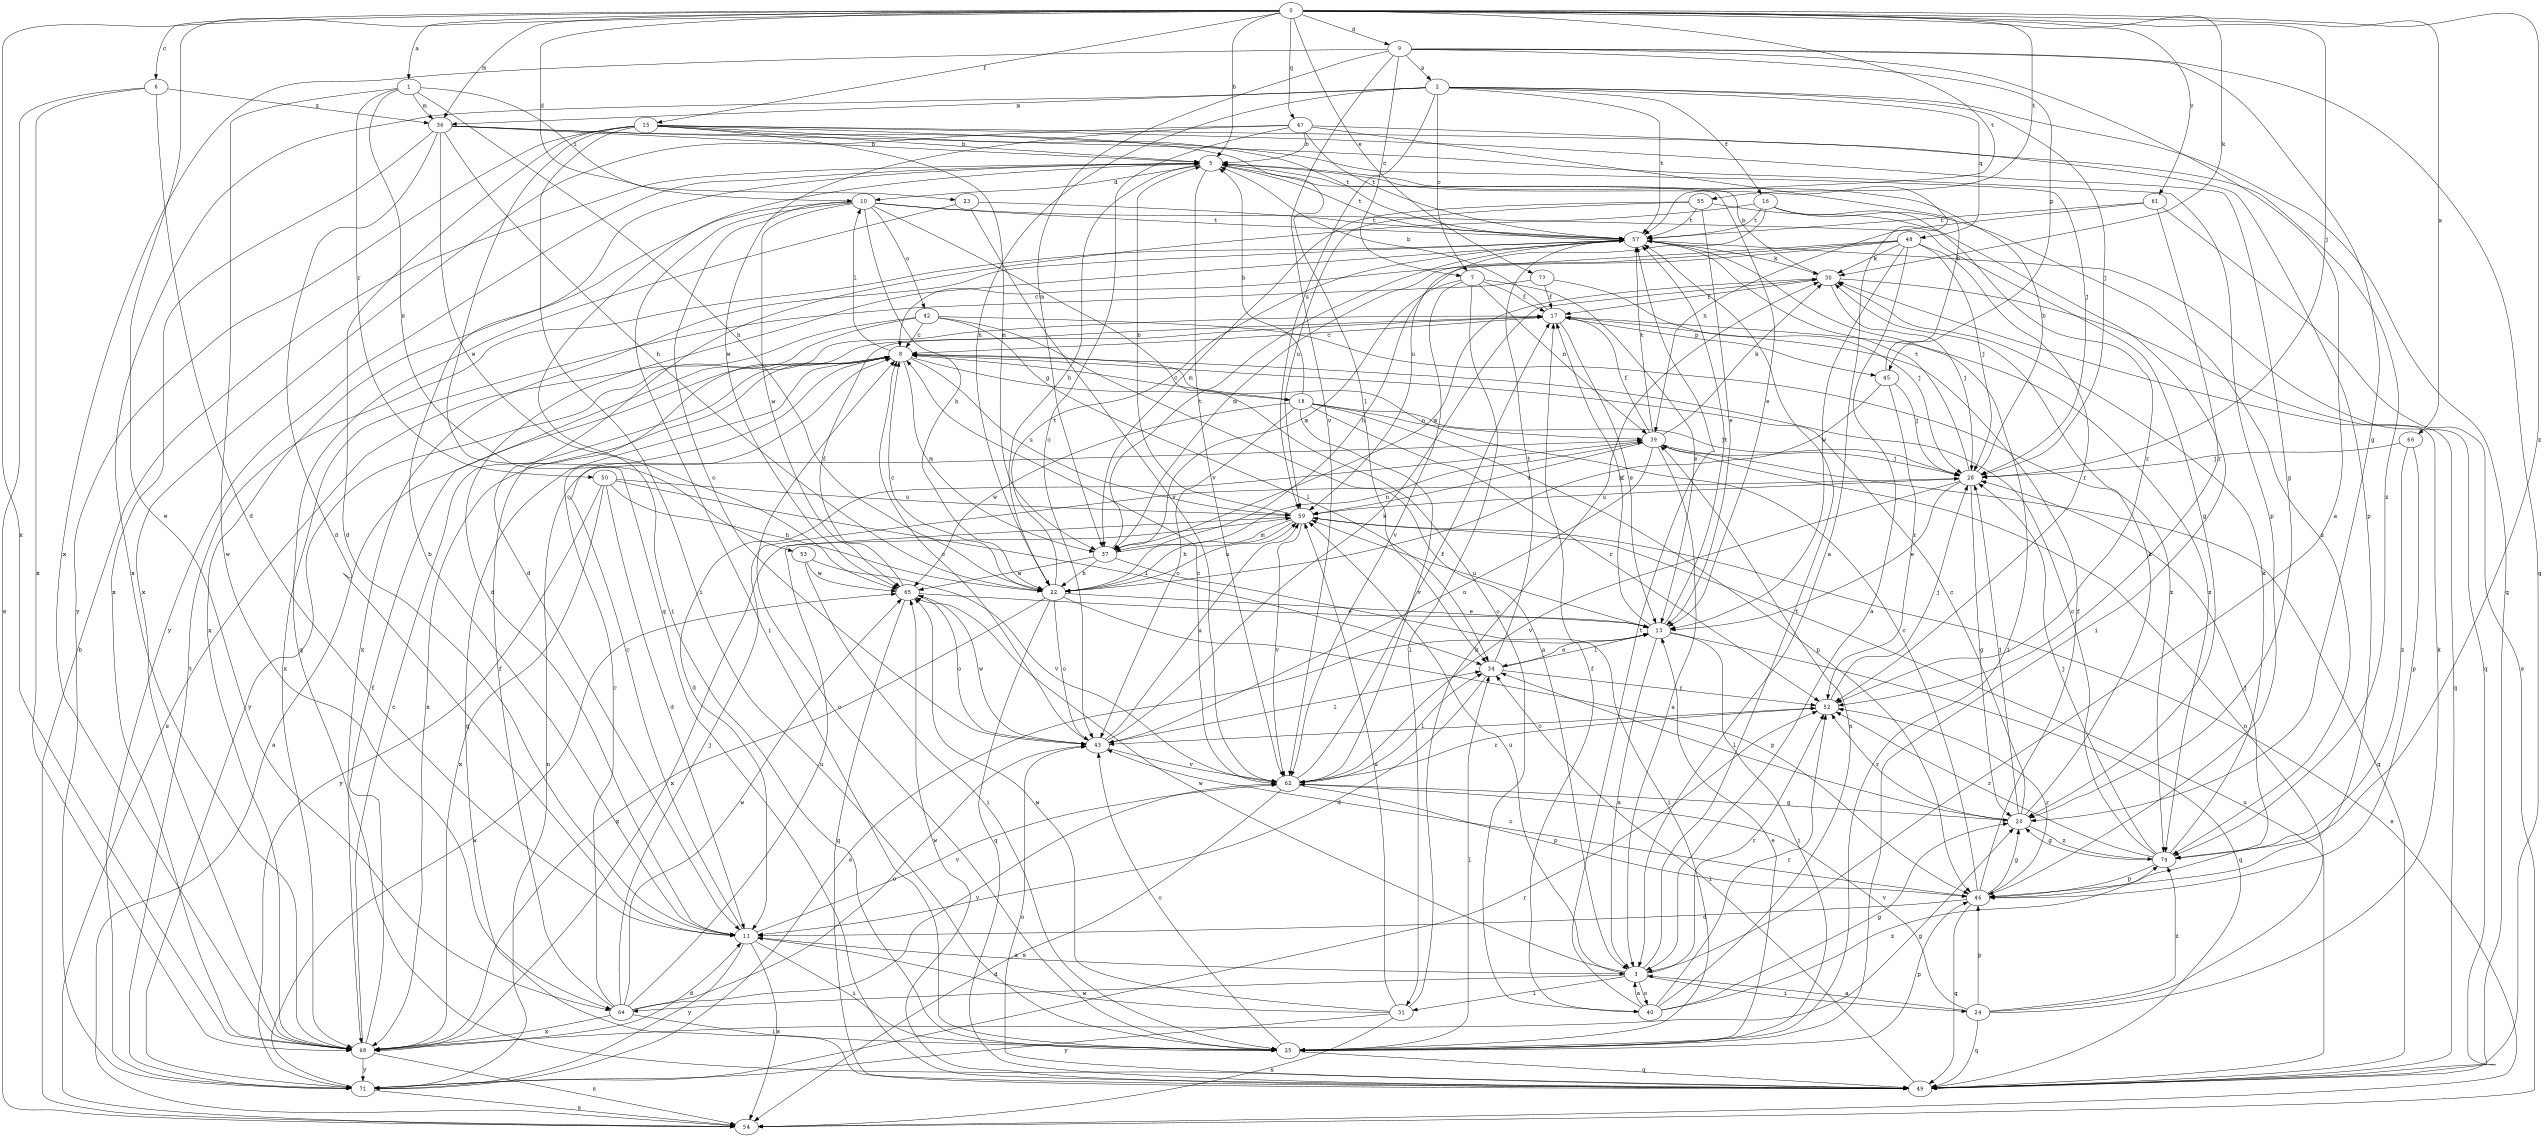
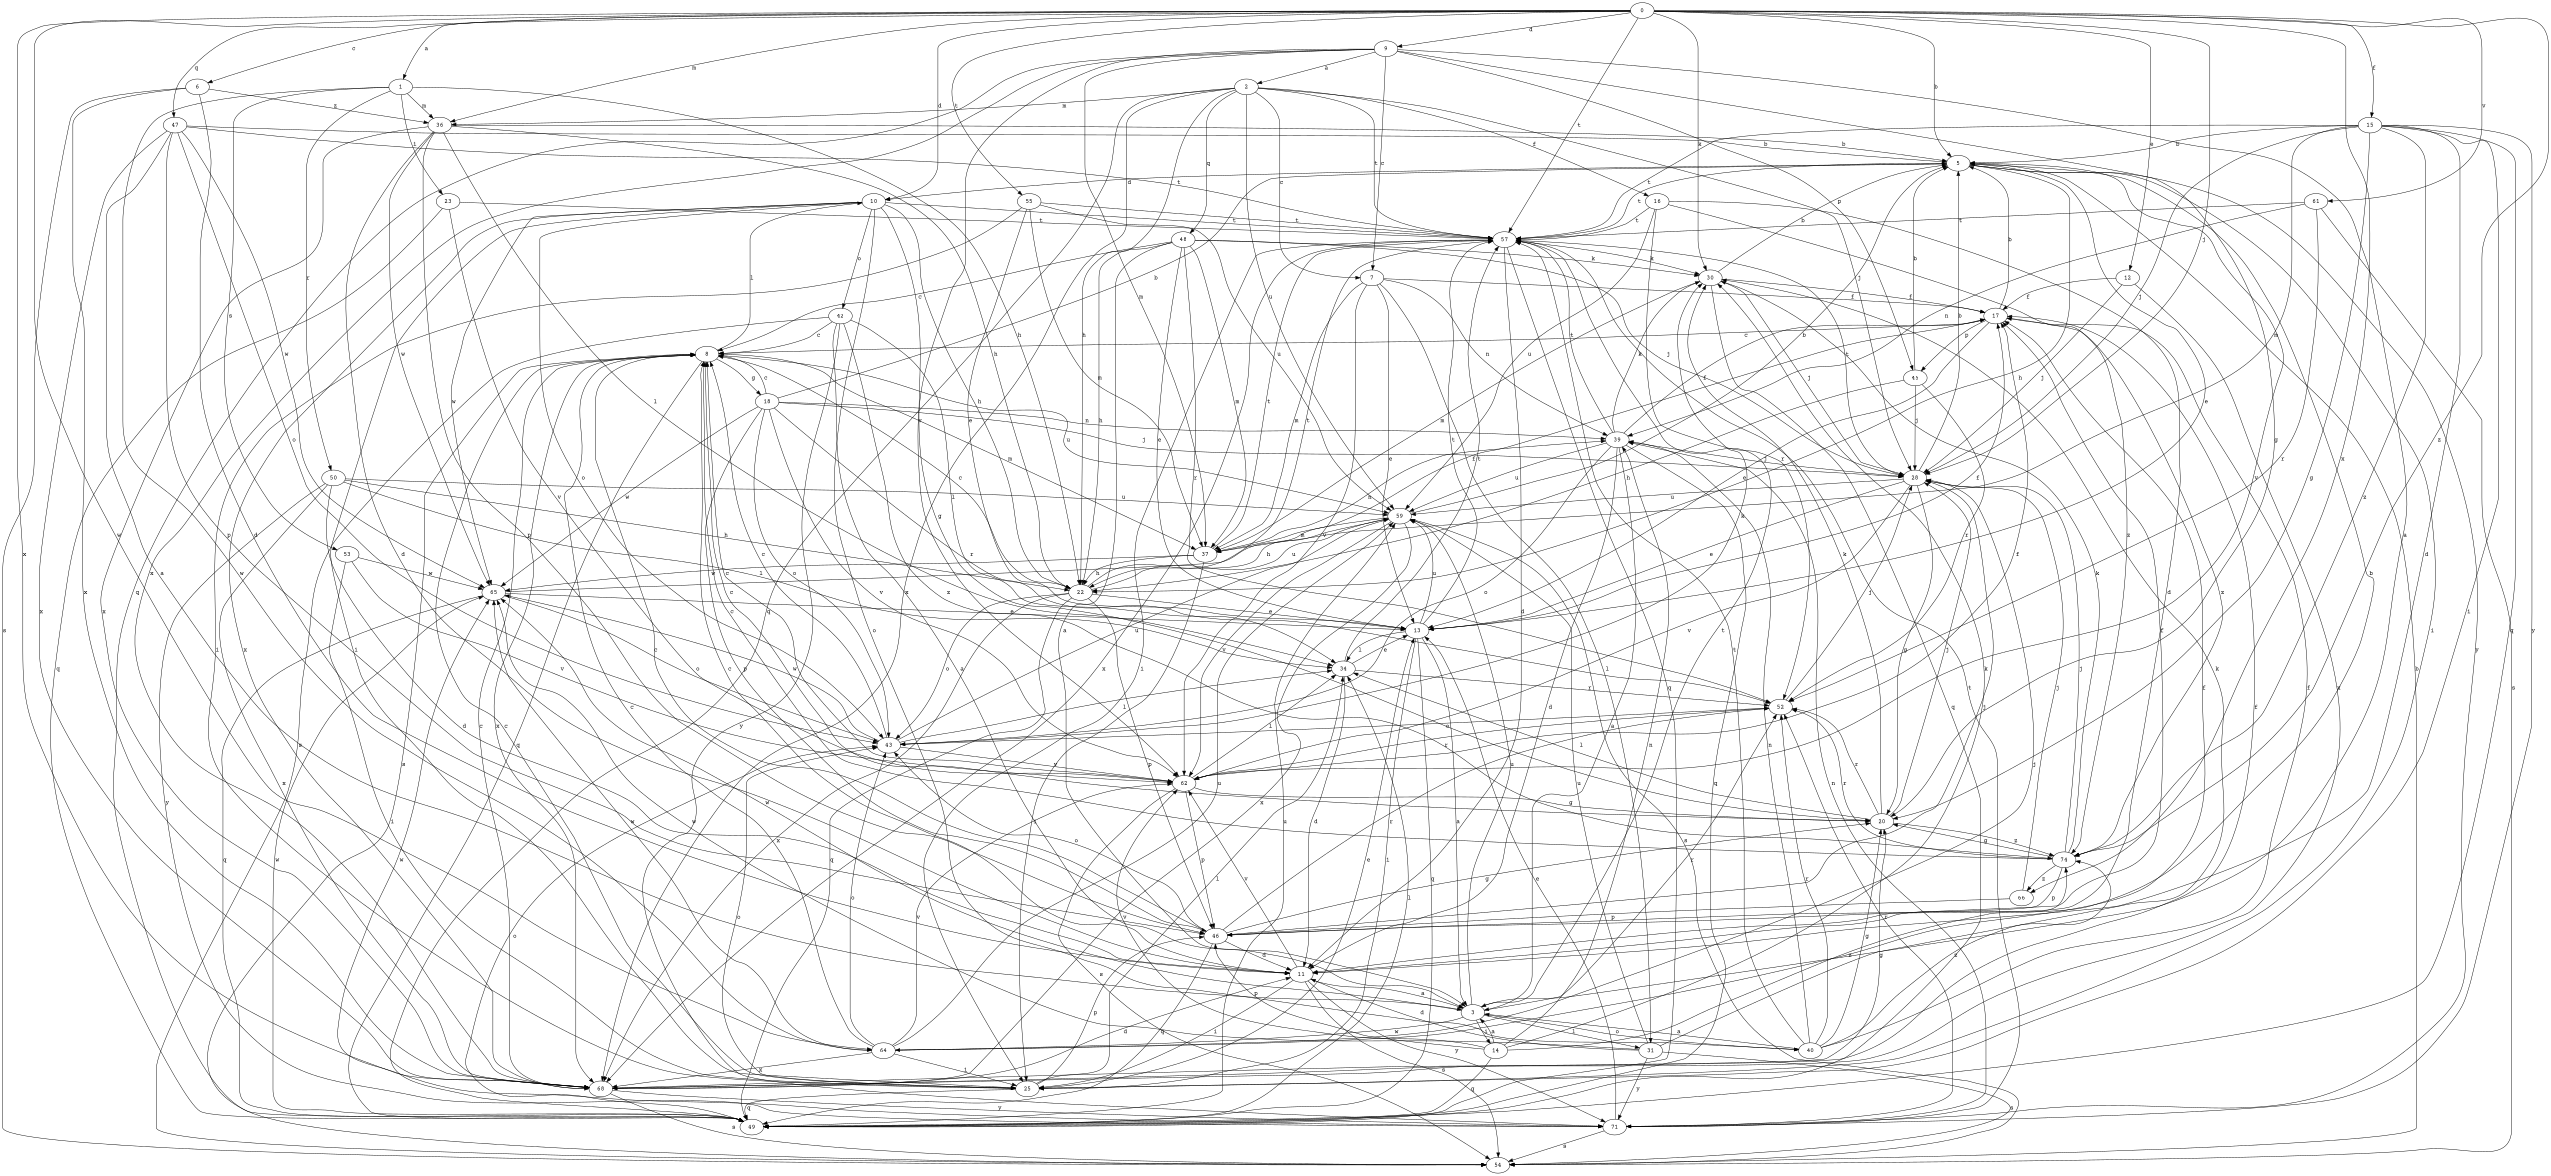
(1542, 278) -> (2128, 278)
(1824, 440) -> (1160, 440)
(2392, 720) -> (2042, 875)
(1978, 1013) -> (1496, 1051)
